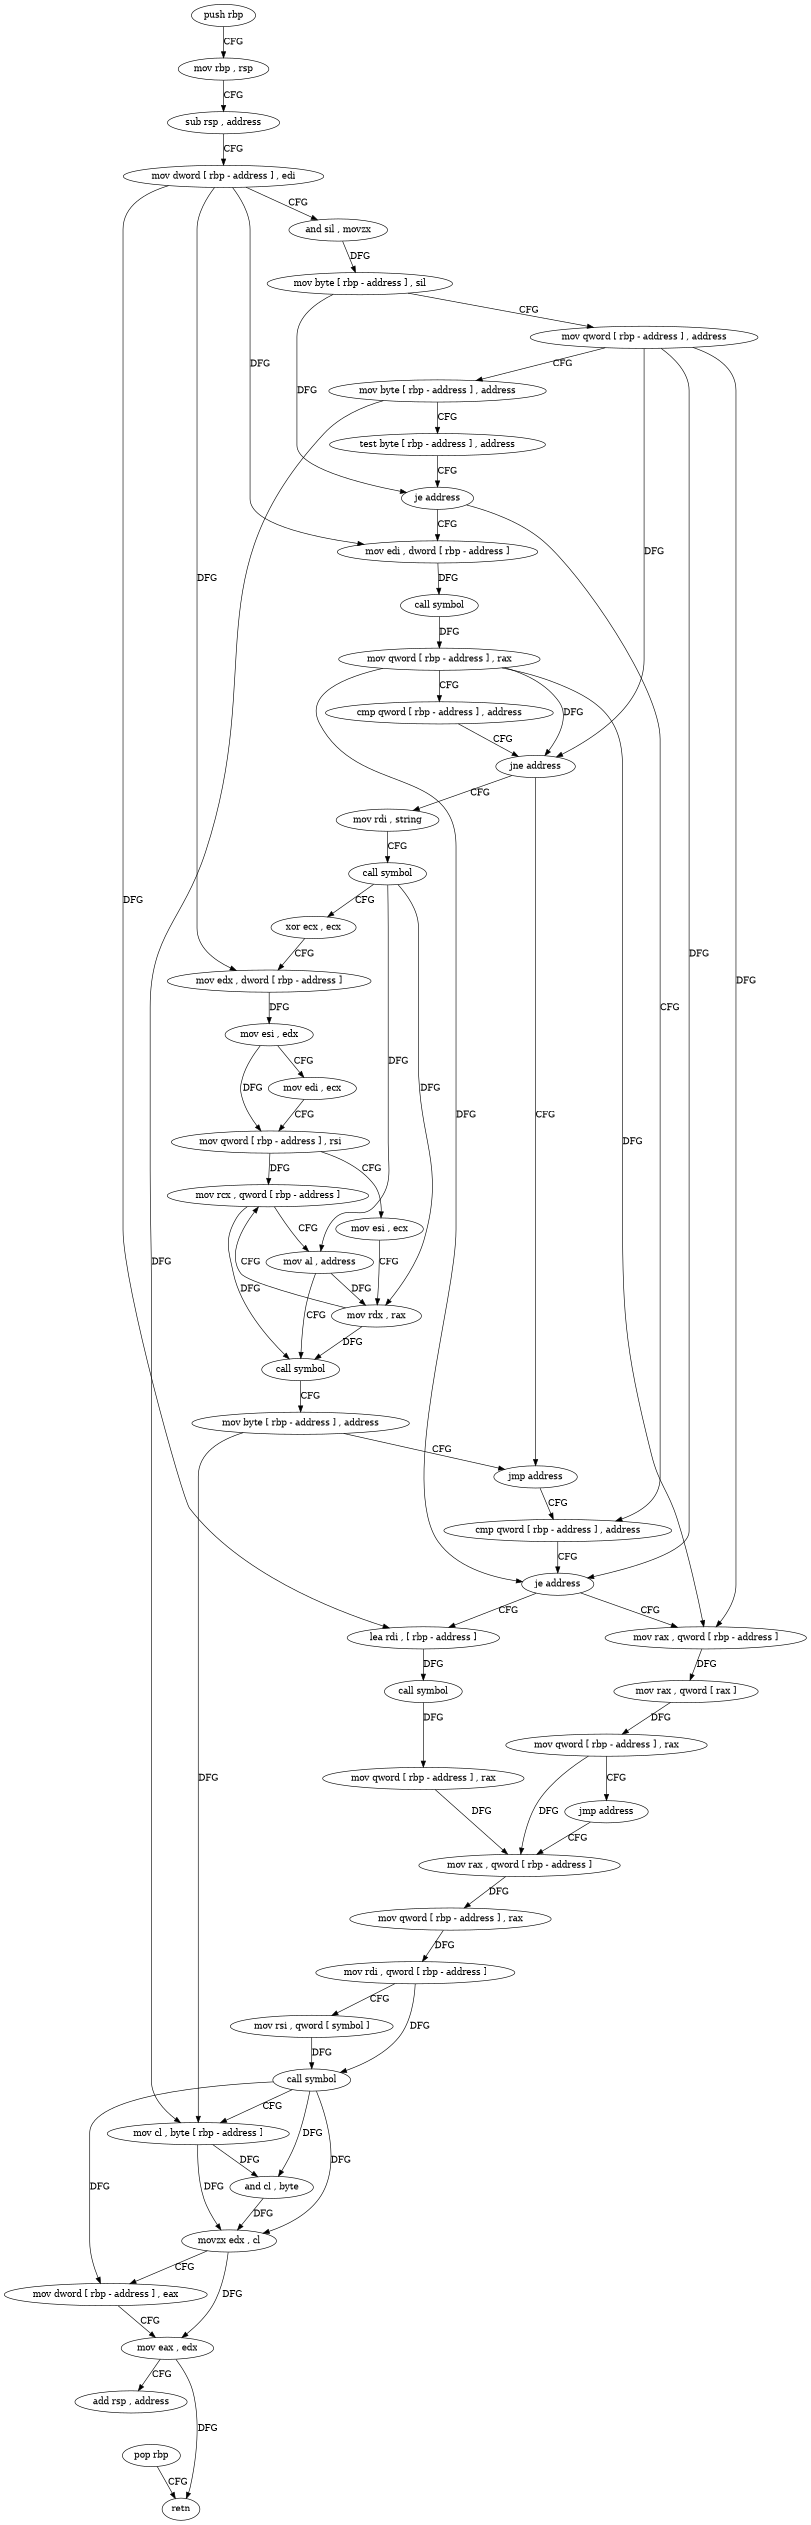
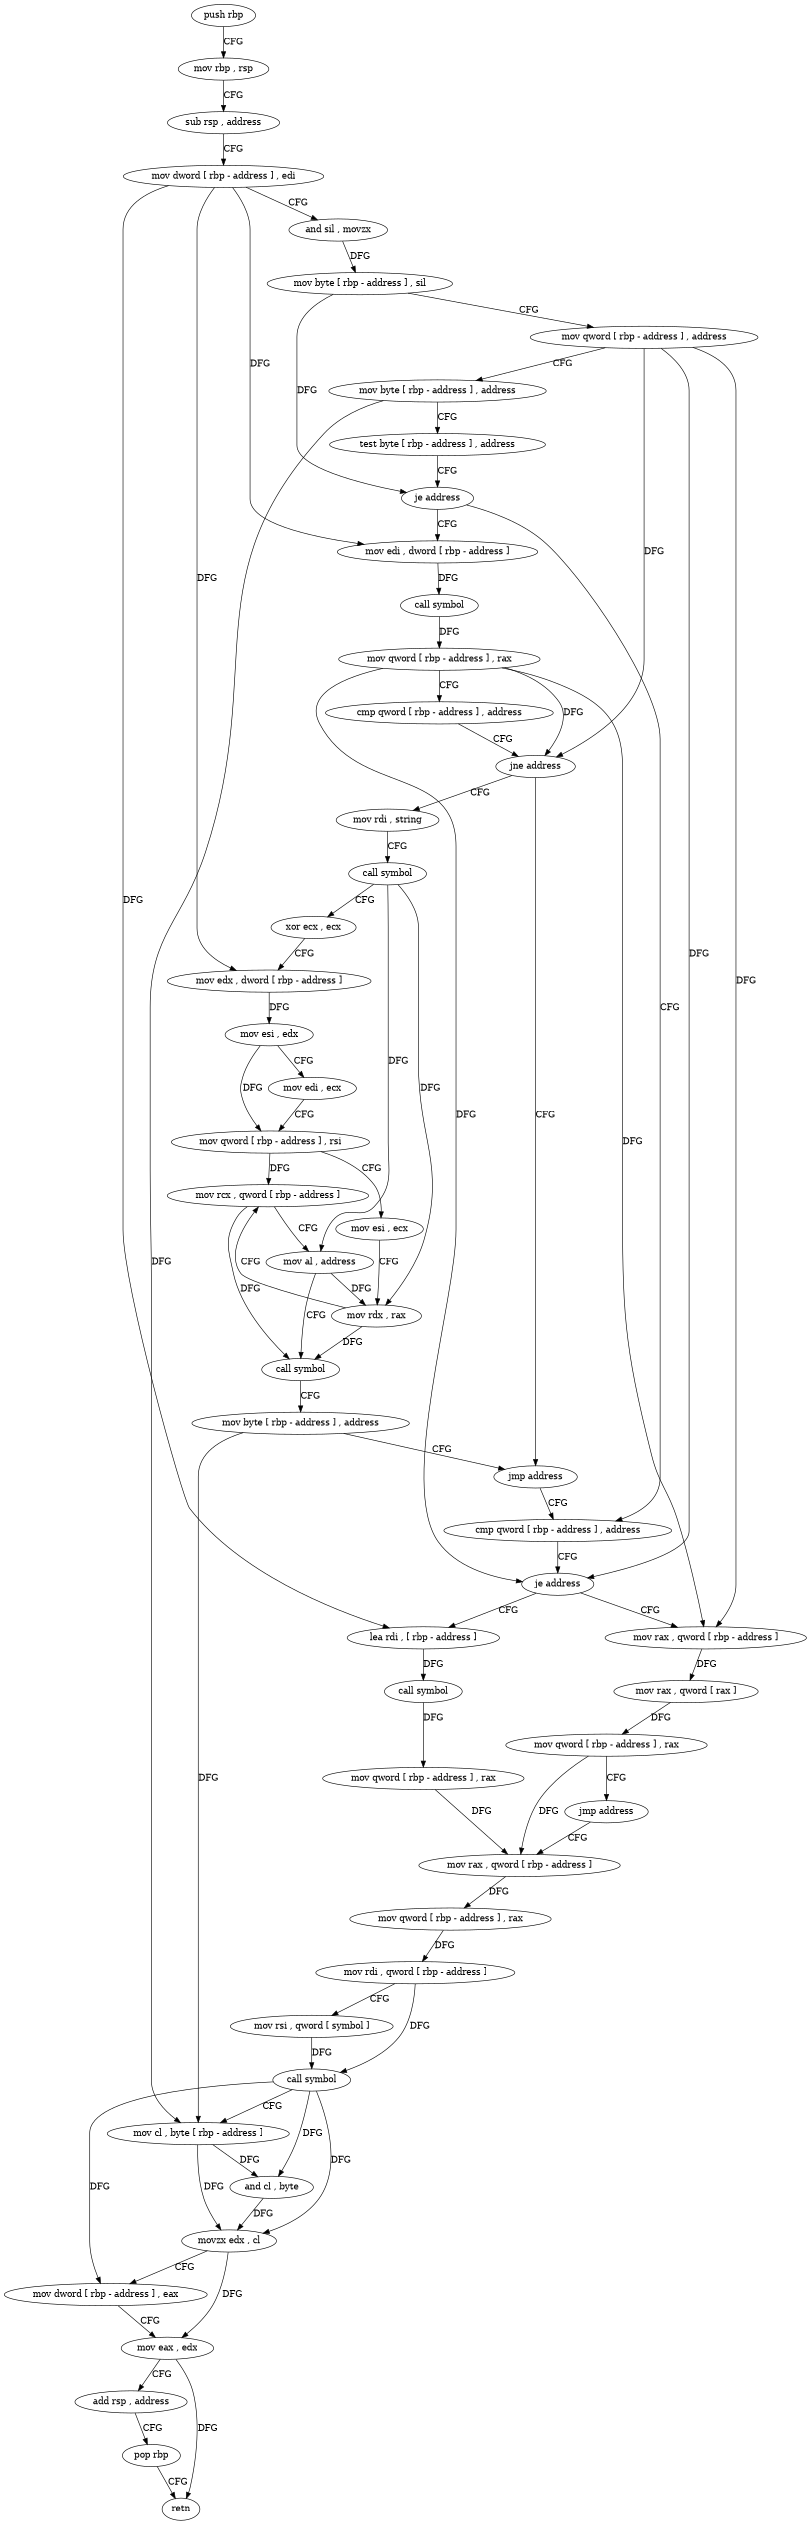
none -> (140, 2426)
